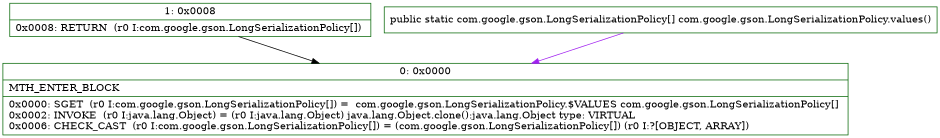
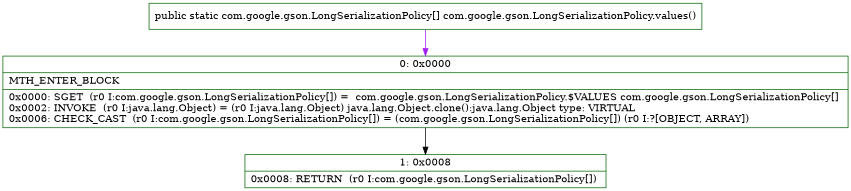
(275, 49) -> (425, 137)
